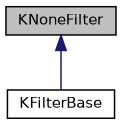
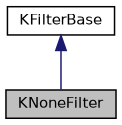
(61, 70) -> (61, 70)
